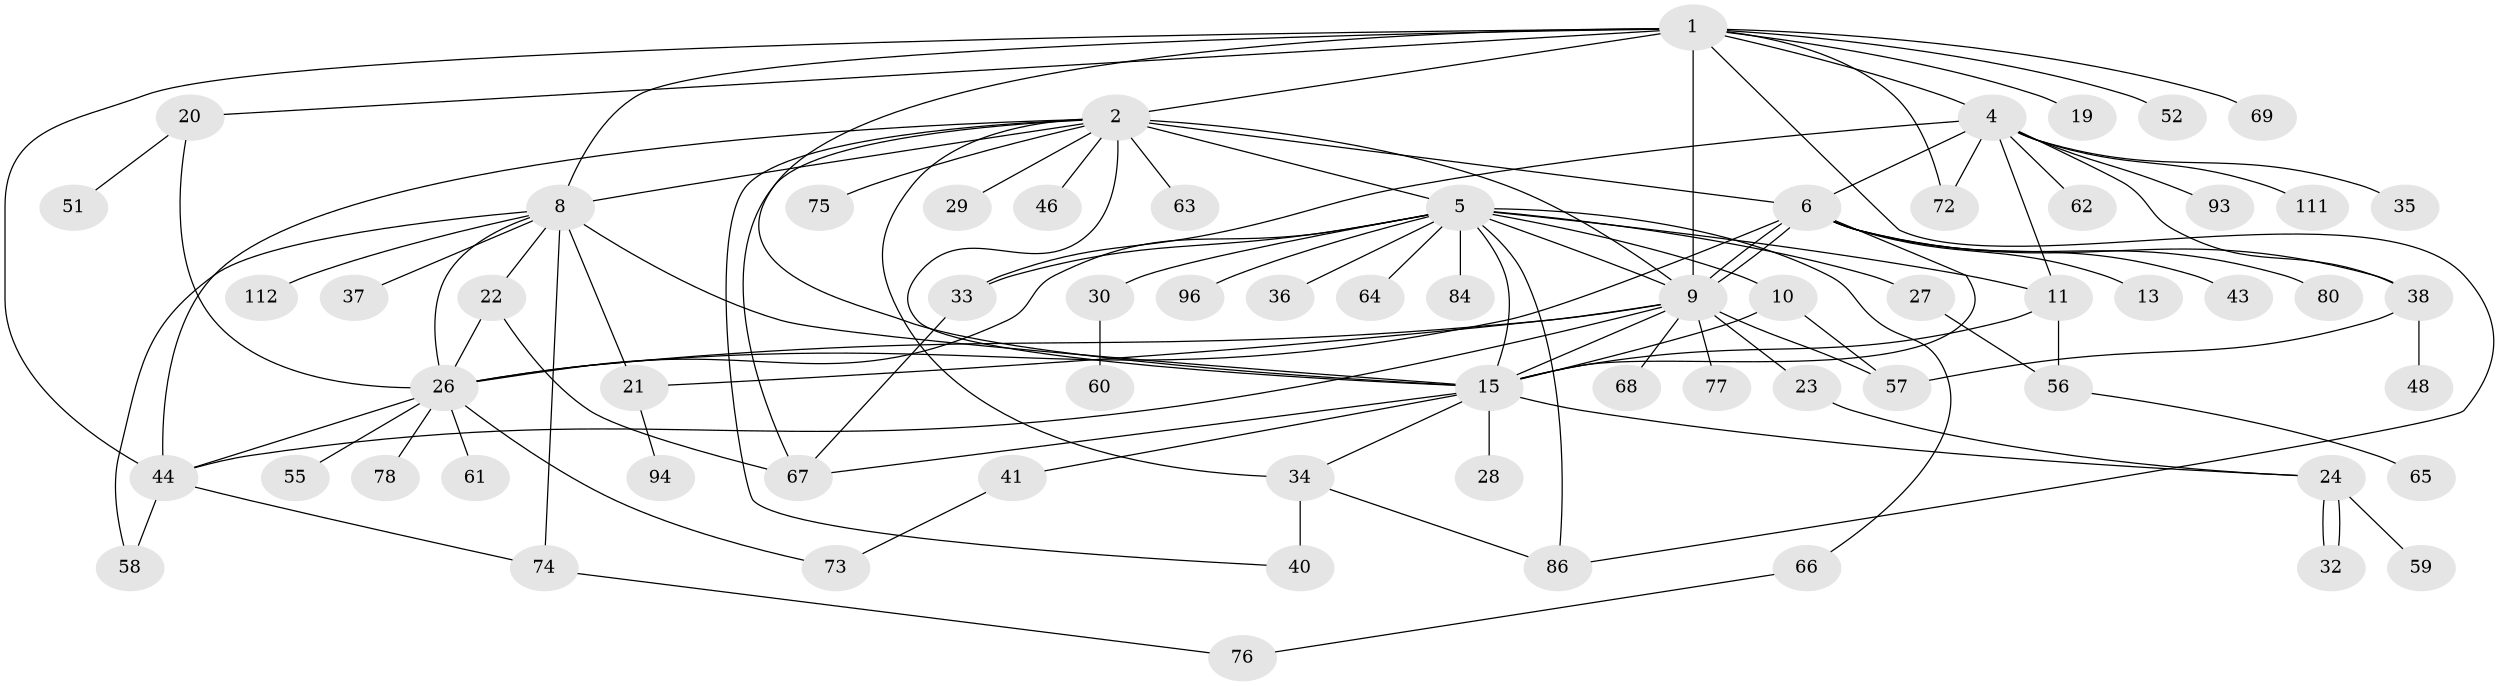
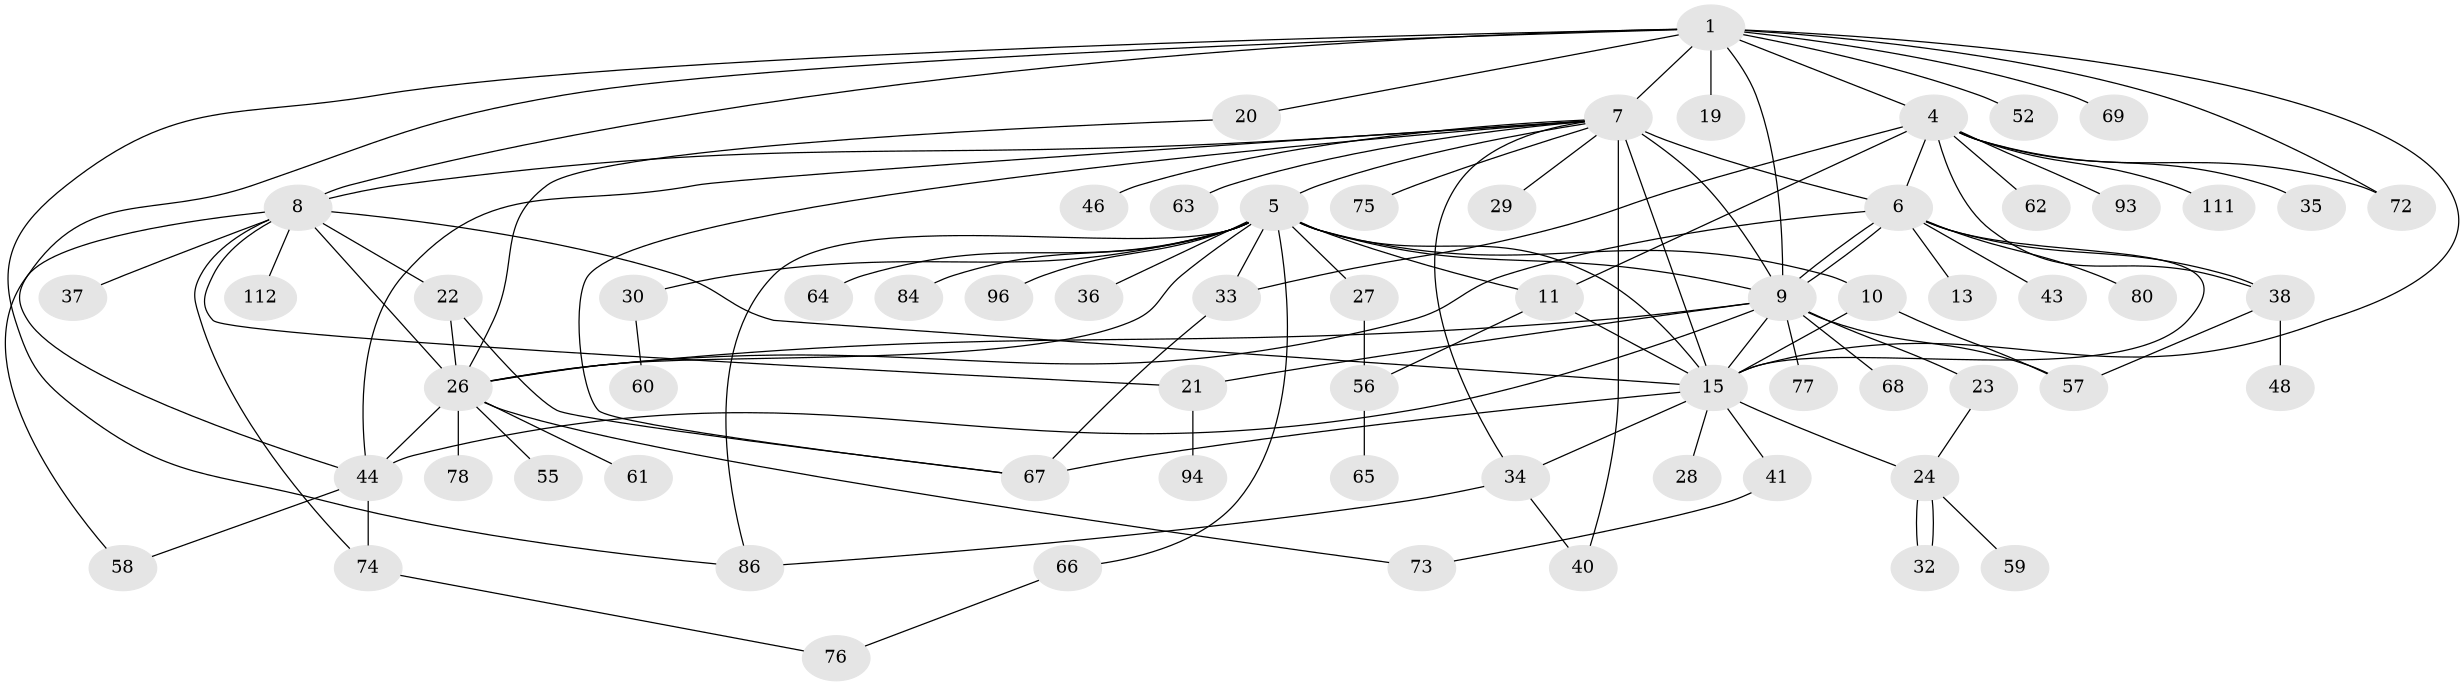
(1116, 118) -> (1618, 118)
(74, 208) -> none
